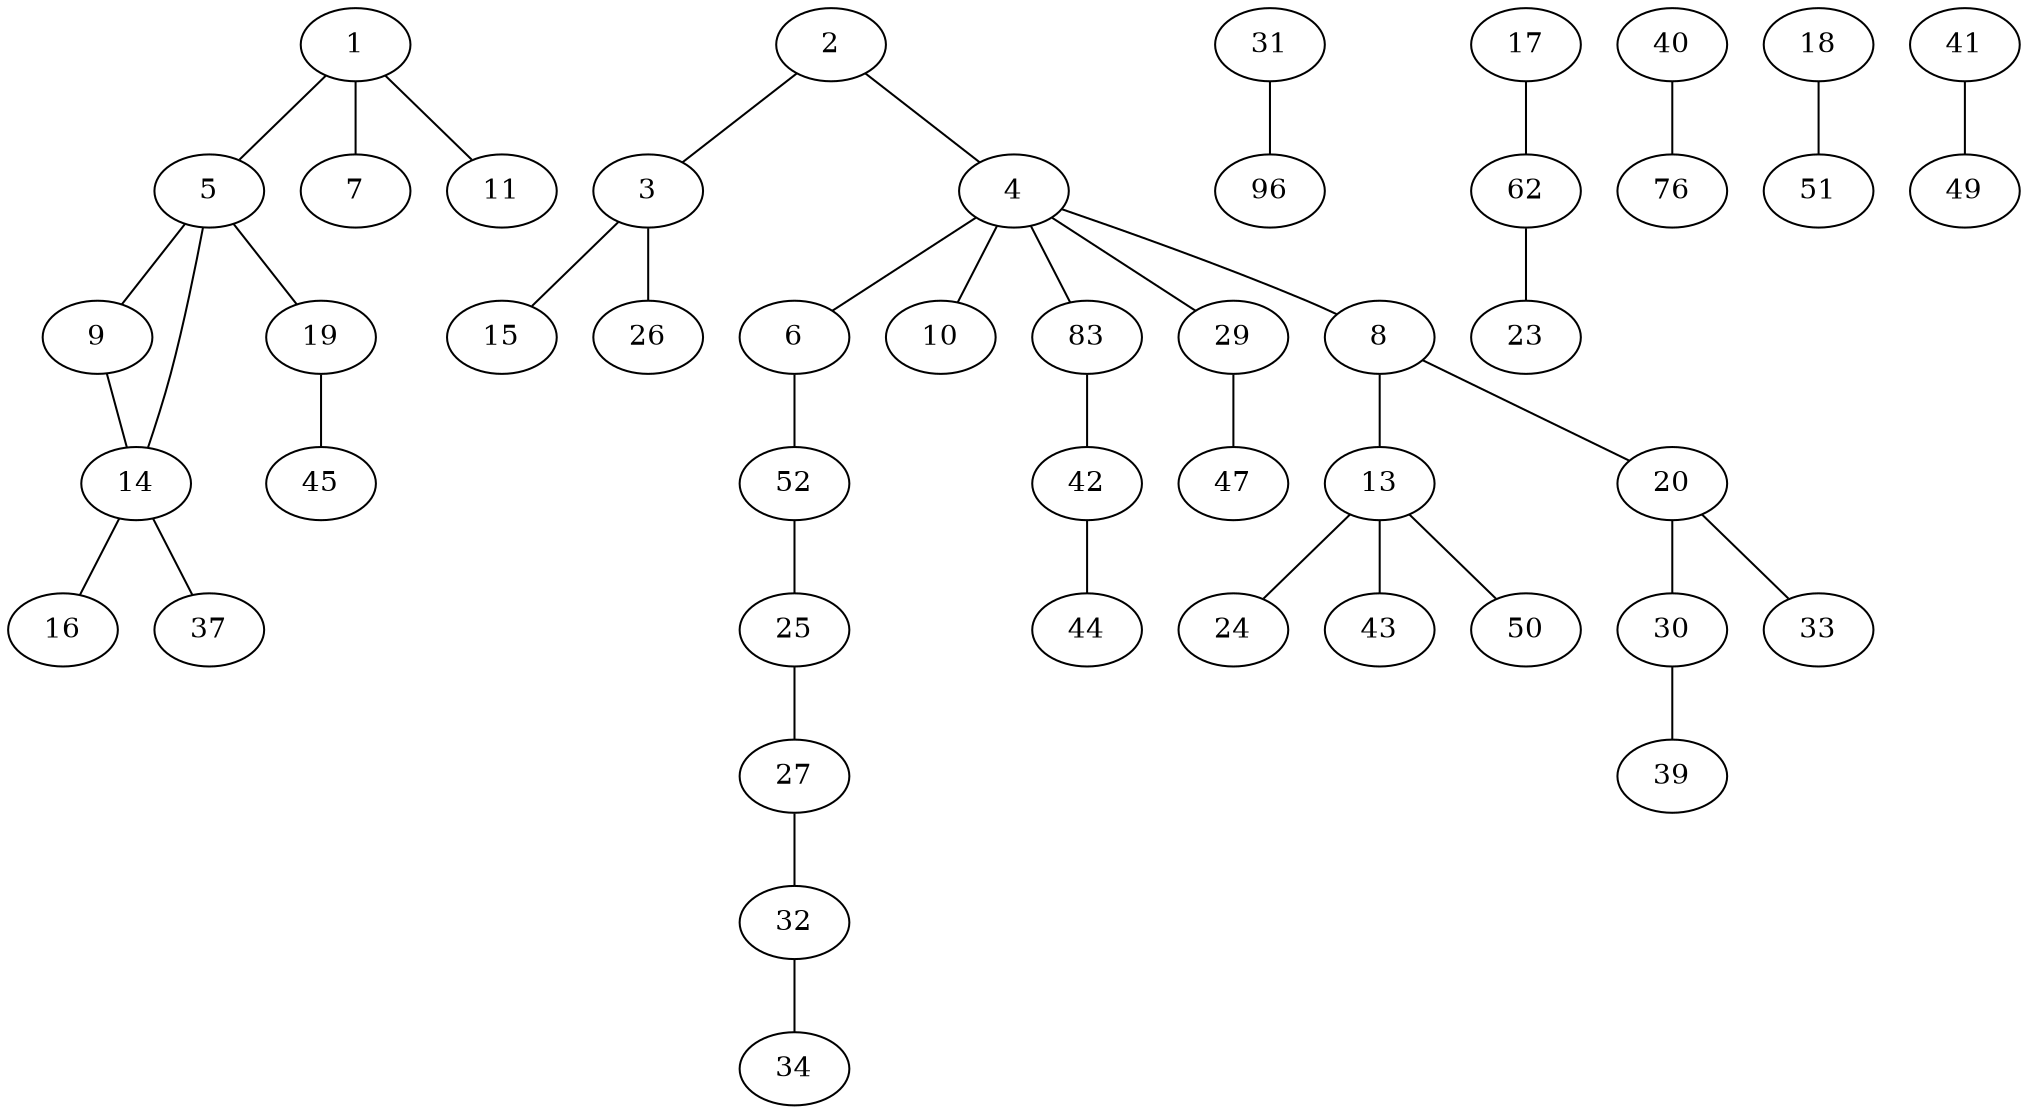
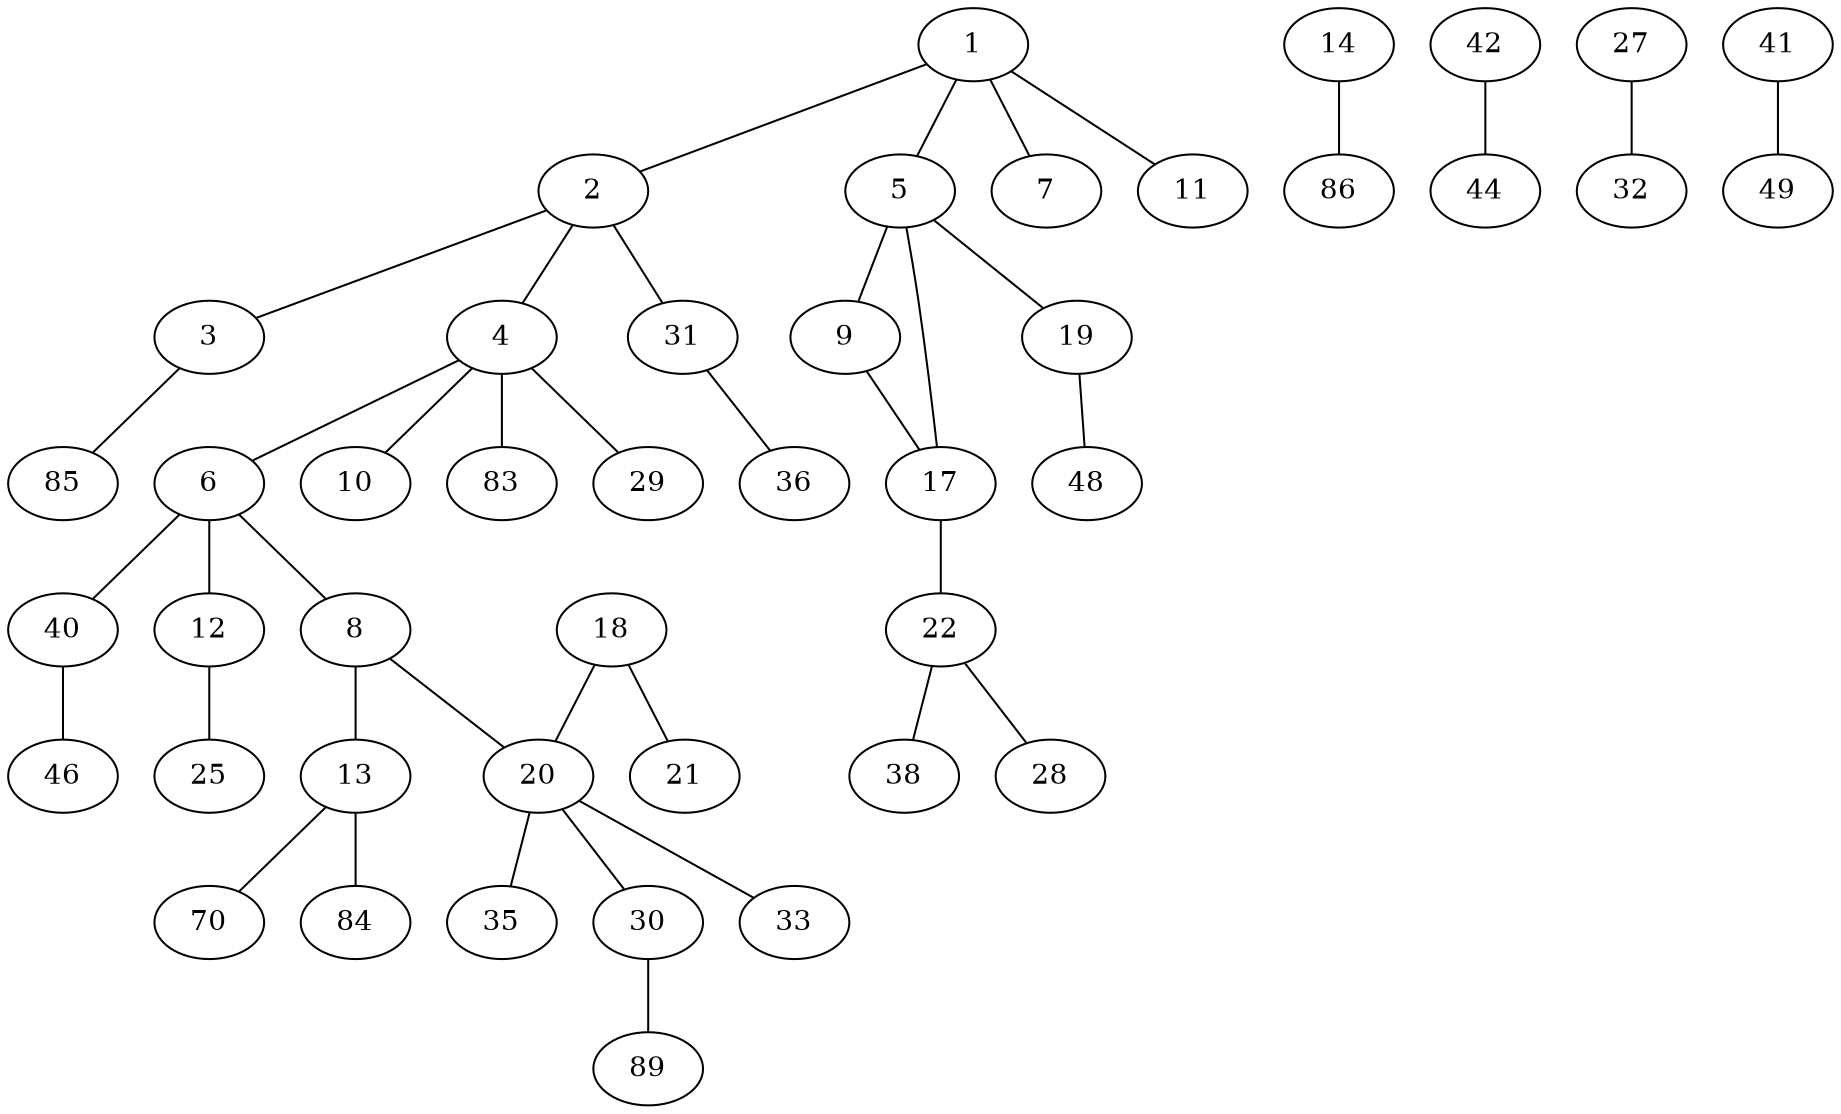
none -> (784, 118)
(1270, 191) -> (794, 484)
(1526, 191) -> (941, 630)
(1672, 191) -> (63, 776)
(1819, 191) -> (685, 776)
(1200, 259) -> (282, 557)
none -> (638, 264)
(502, 337) -> (63, 484)
(648, 337) -> none
(1526, 337) -> (1051, 776)
(179, 339) -> (924, 337)
(117, 411) -> (893, 411)
(1087, 411) -> none
(321, 484) -> (1087, 484)
(794, 484) -> (209, 630)
(1233, 484) -> none
none -> (136, 557)
(63, 630) -> (1339, 191)
(209, 630) -> none
(1233, 630) -> (356, 923)
(1380, 630) -> none
(1526, 630) -> (209, 923)
none -> (575, 703)
(794, 703) -> none
none -> (904, 776)
(1672, 776) -> (648, 1069)
none -> (502, 923)
(794, 1069) -> none
